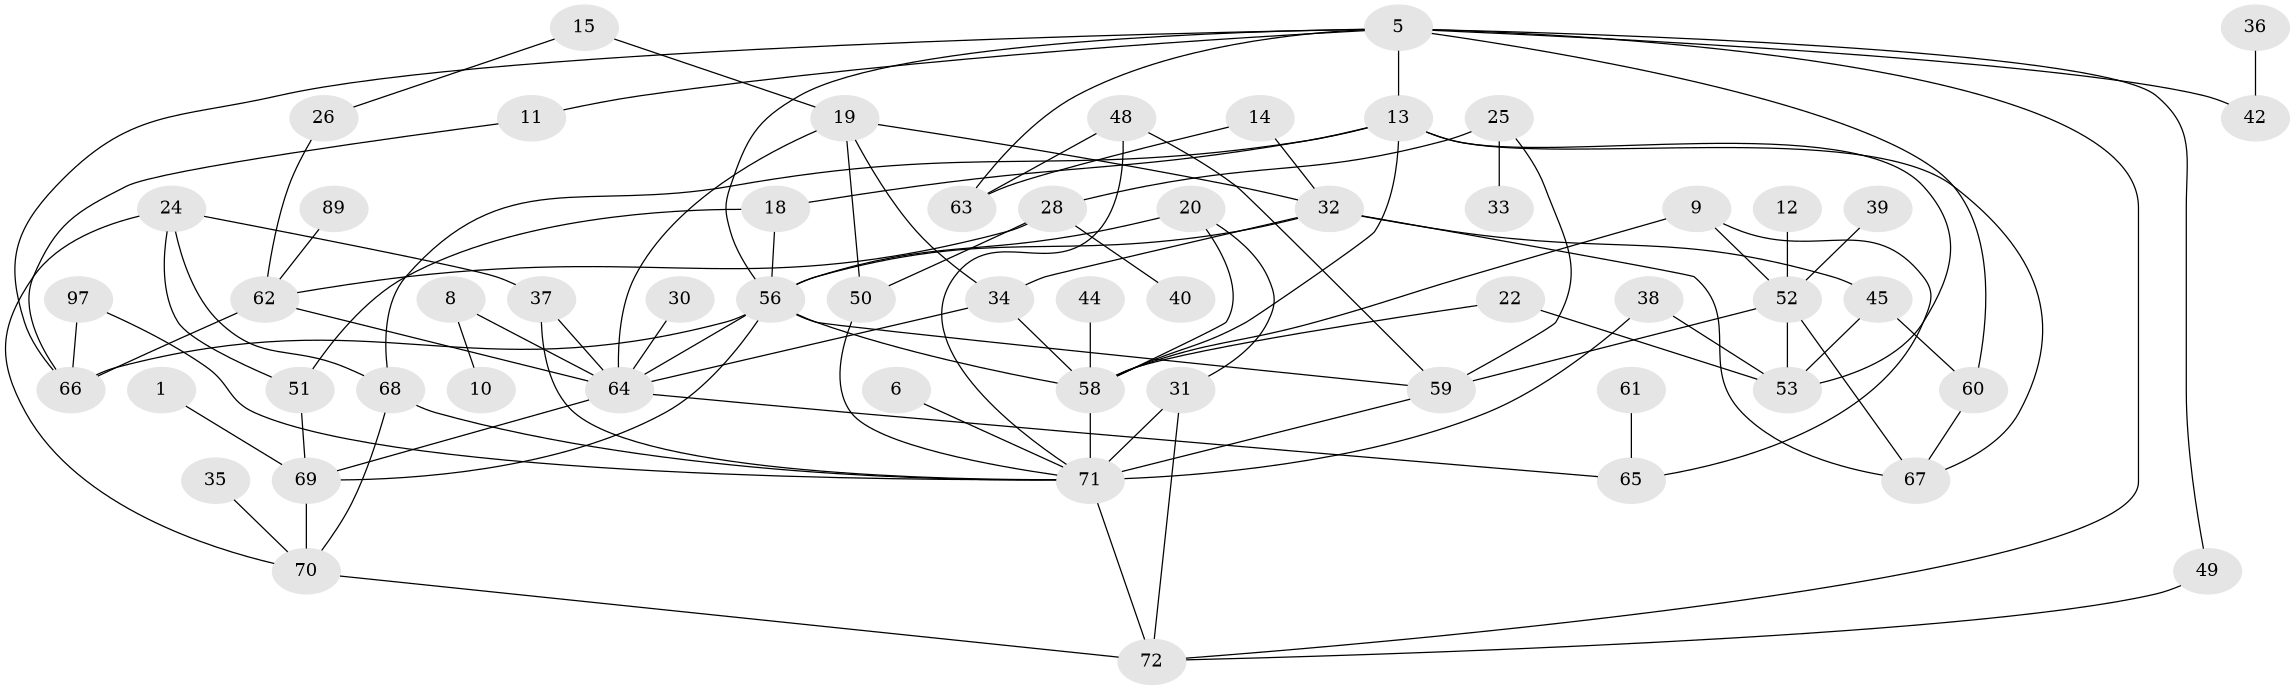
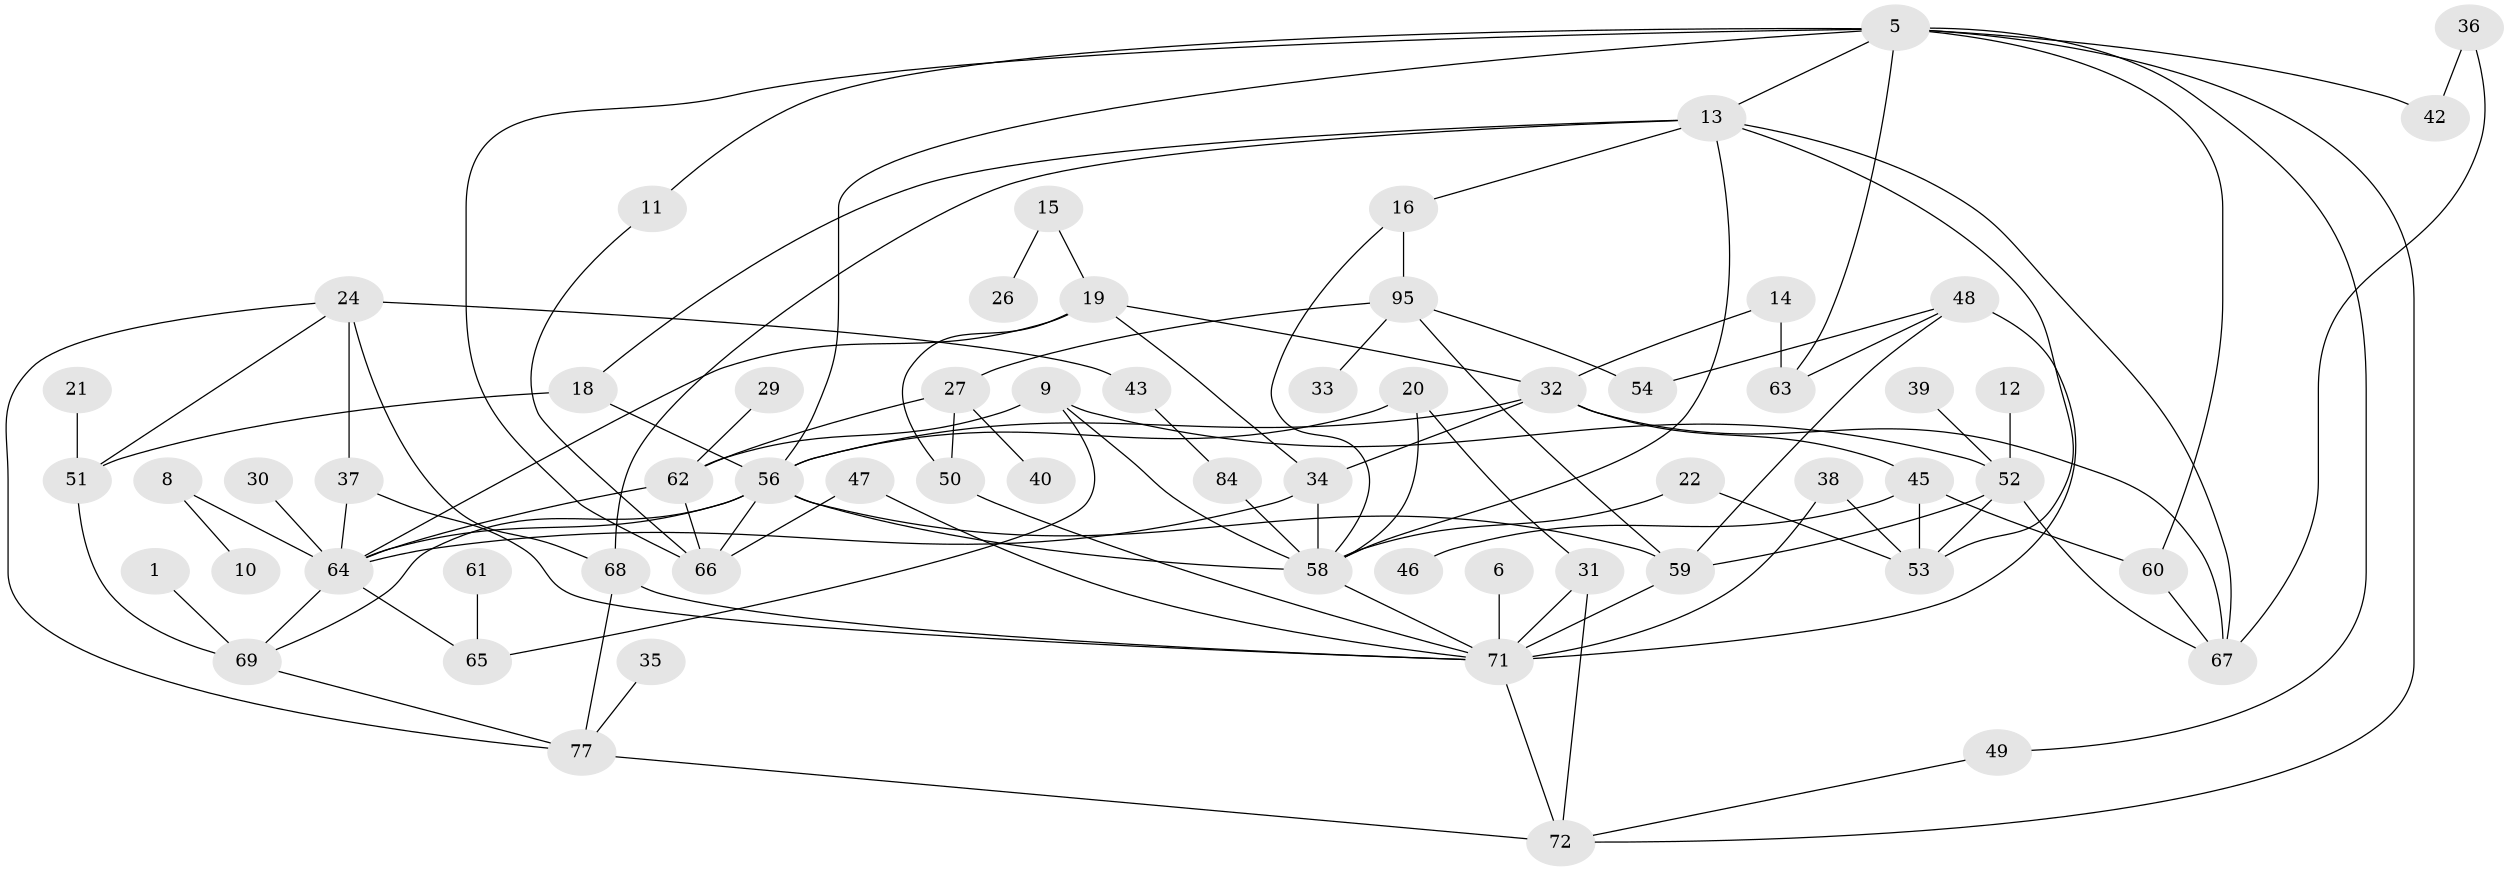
(1499, 118) -> (1404, 299)
(282, 206) -> (862, 435)
(334, 209) -> (769, 390)
(1053, 209) -> (956, 390)
none -> (1404, 209)
(79, 299) -> (860, 481)
(1090, 299) -> (1227, 481)
none -> (2331, 329)
none -> (77, 390)
none -> (1137, 390)
none -> (1643, 390)
(306, 571) -> (582, 752)
none -> (1409, 571)
